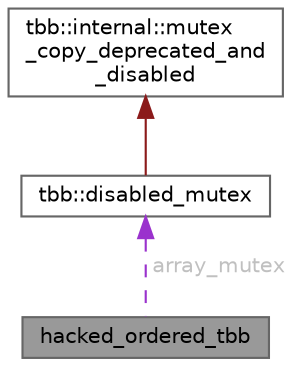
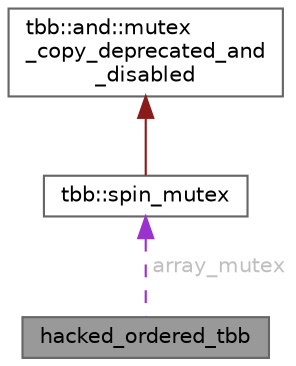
(146, 53) -> (146, 53)
(146, 196) -> (146, 196)
